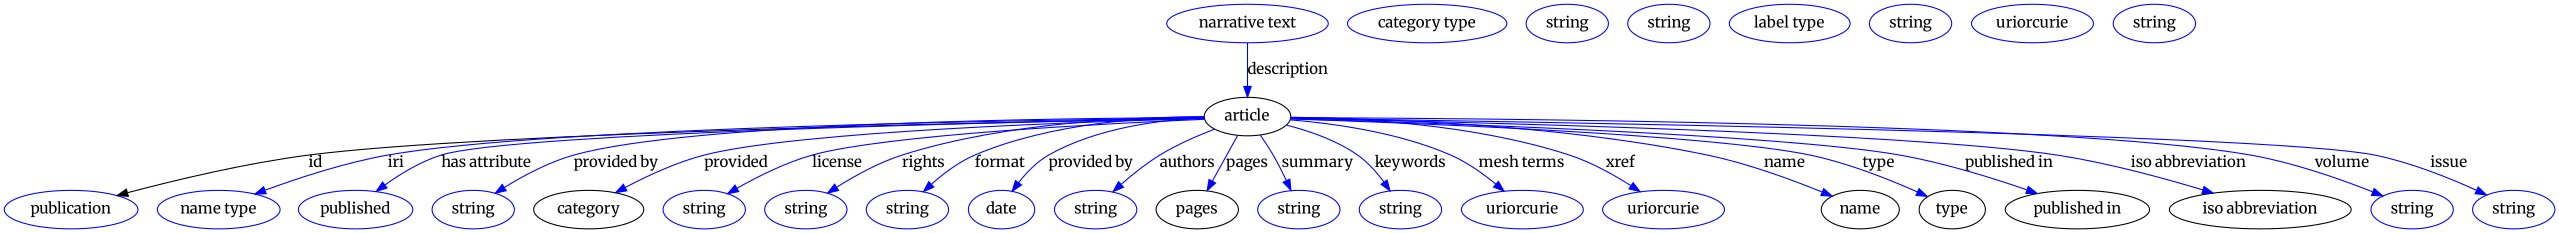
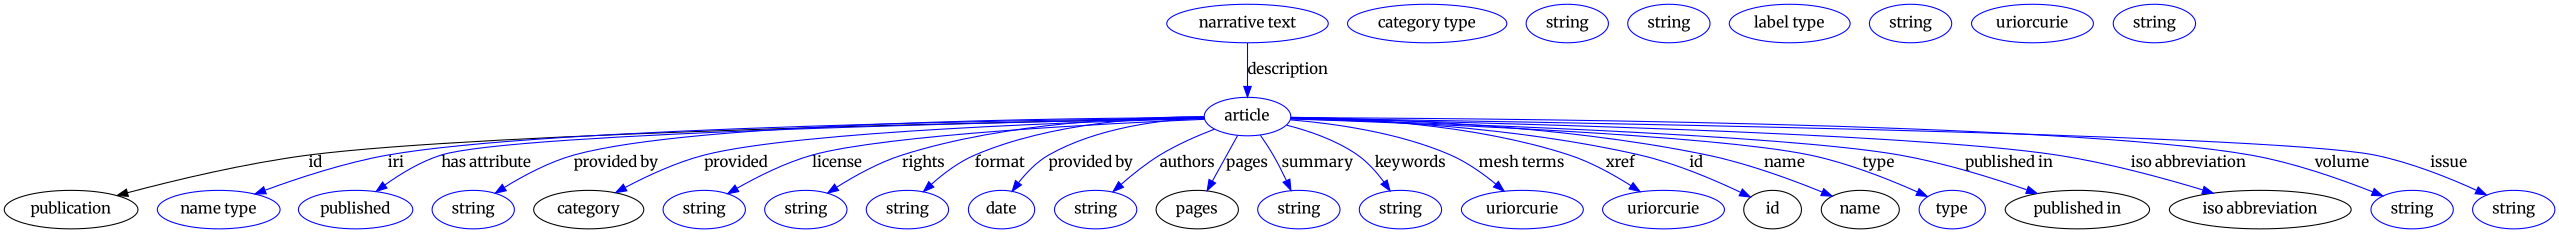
(1248, 117) -> (1248, 117)
(71, 210) -> (71, 210)
none -> (1773, 210)
(1952, 210) -> (1952, 210)
